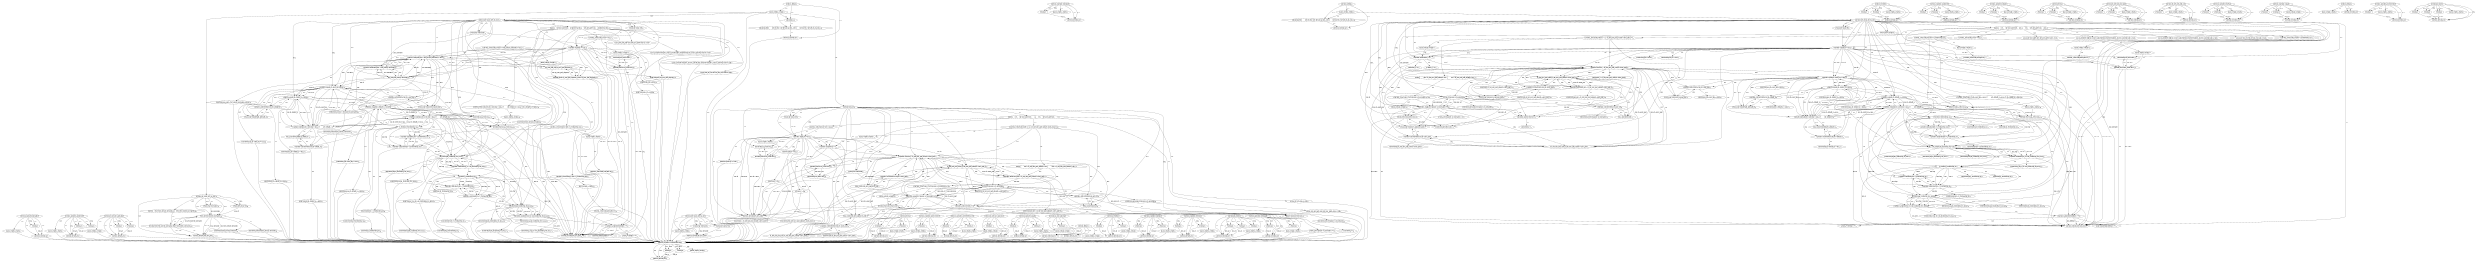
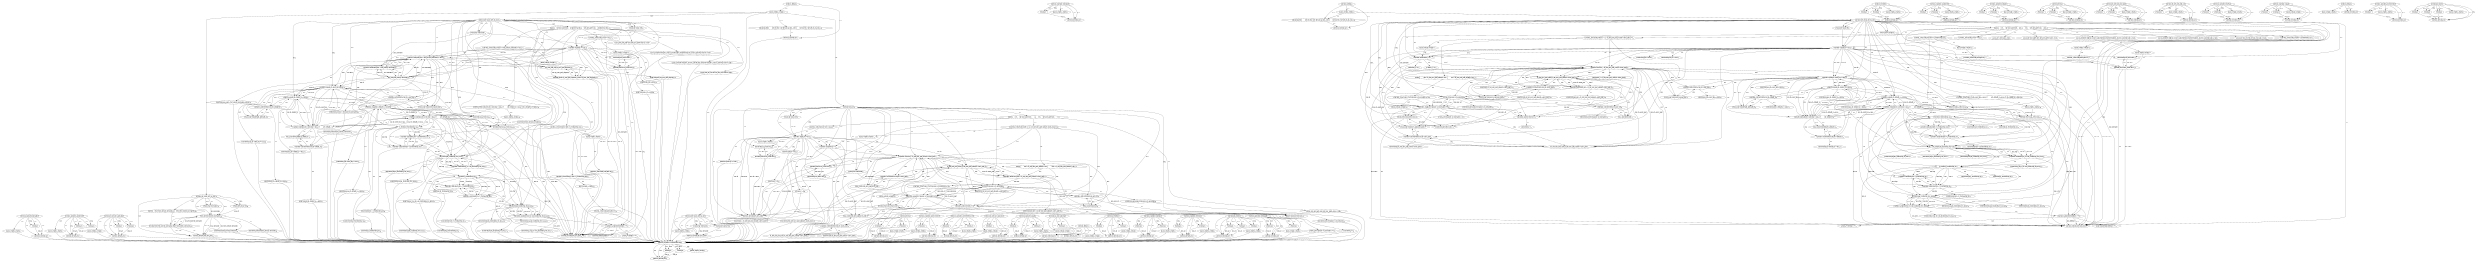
(791, 20) -> none
(668, 21) -> (533, 38)
none -> (2002, 38)
(1299, 201) -> none
